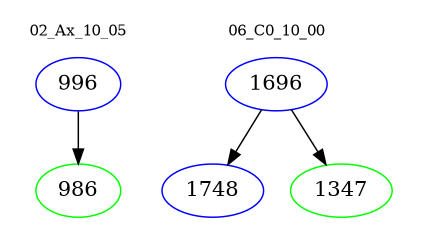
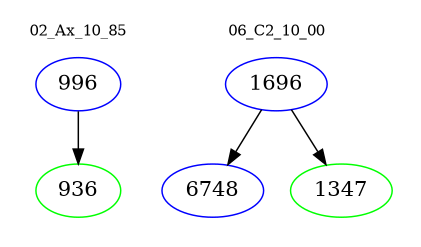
(78, 32) -> (78, 32)
(277, 32) -> (277, 32)
(78, 191) -> (78, 191)
(213, 191) -> (213, 191)
